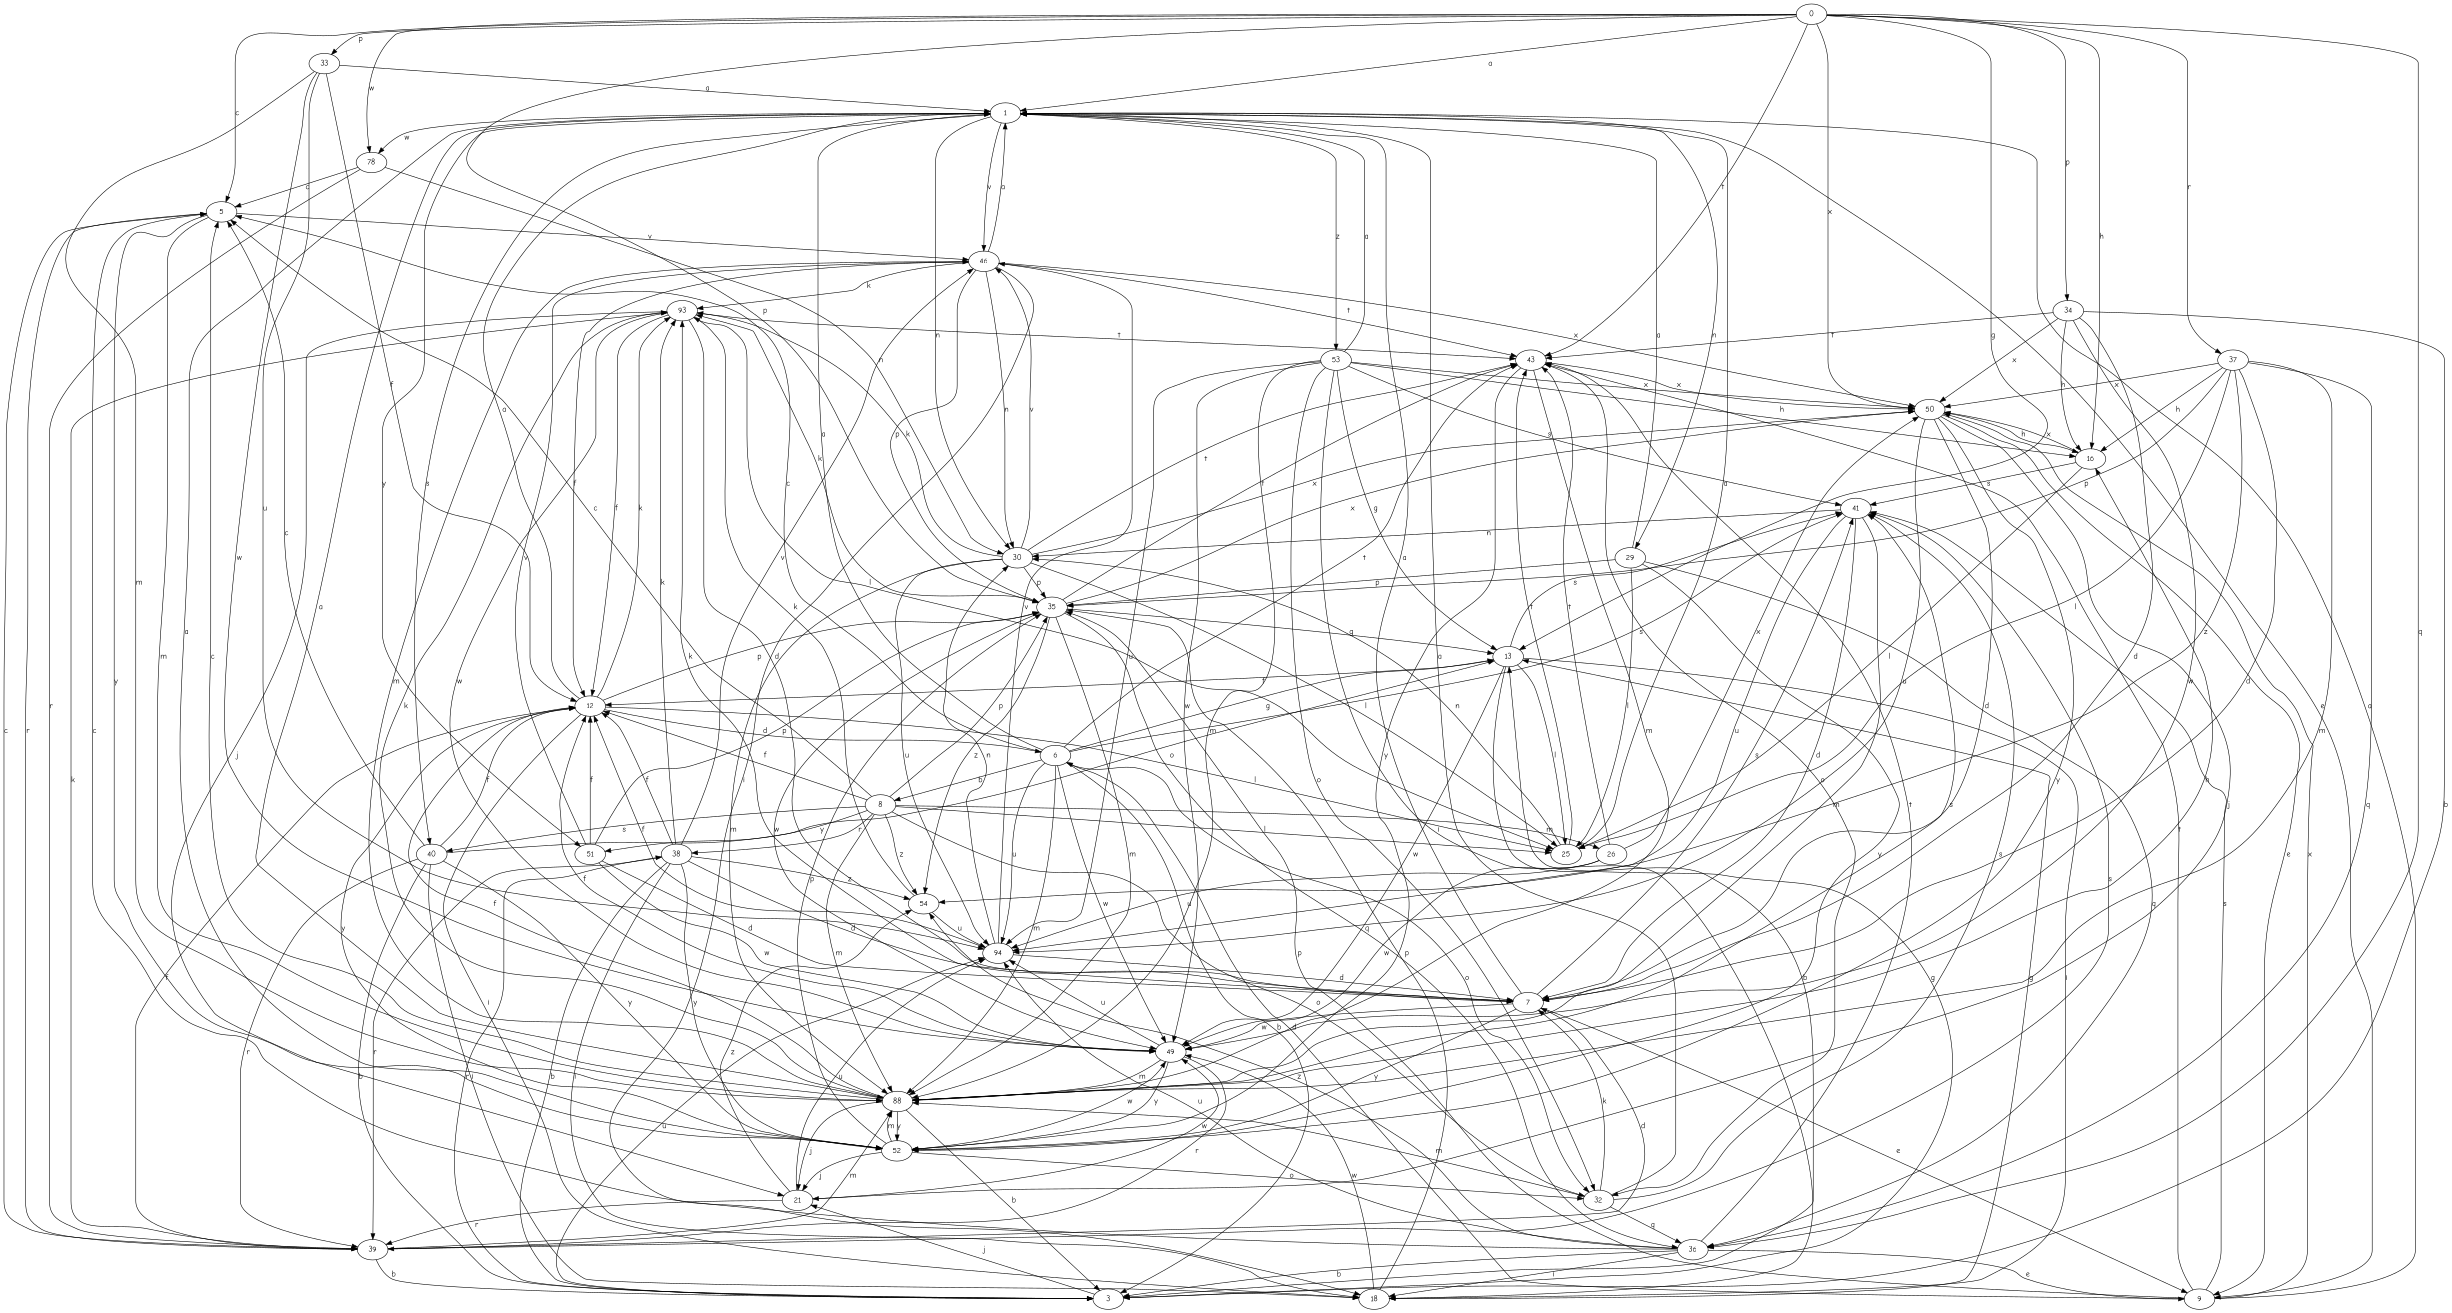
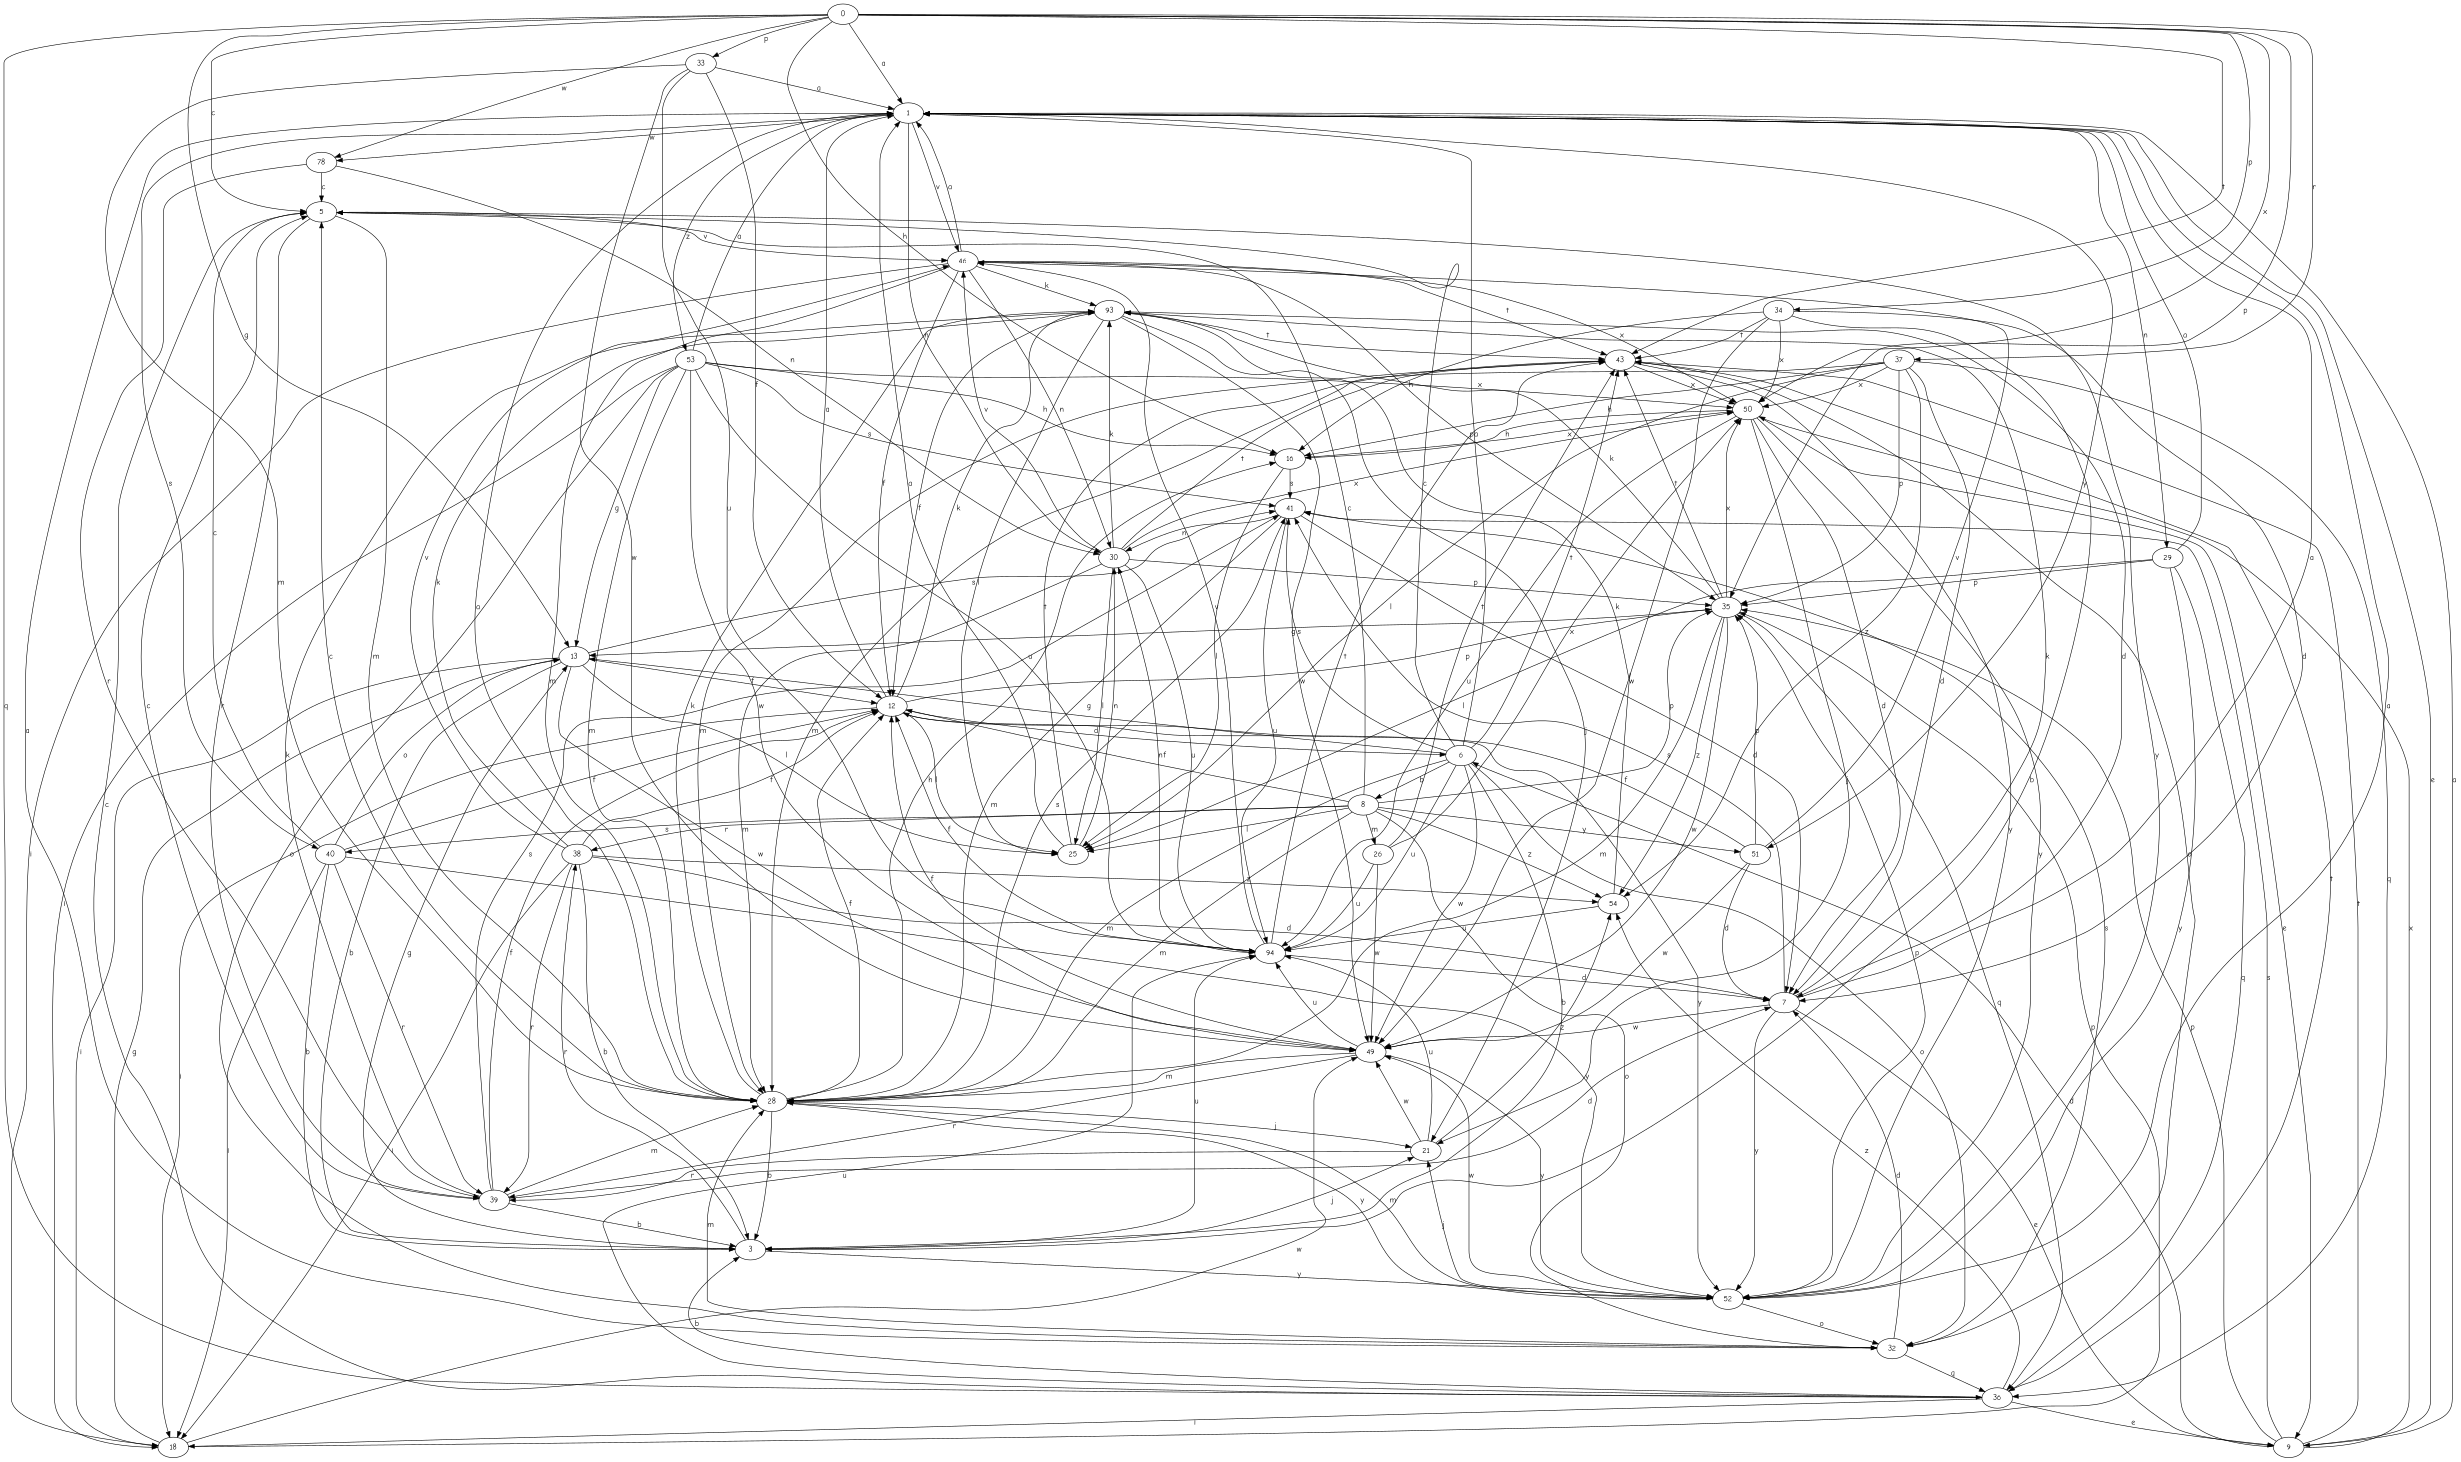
none -> (1364, 598)
(710, 1060) -> (1236, 1274)
(898, 1101) -> (772, 1101)
(1604, 1101) -> (1898, 1176)
